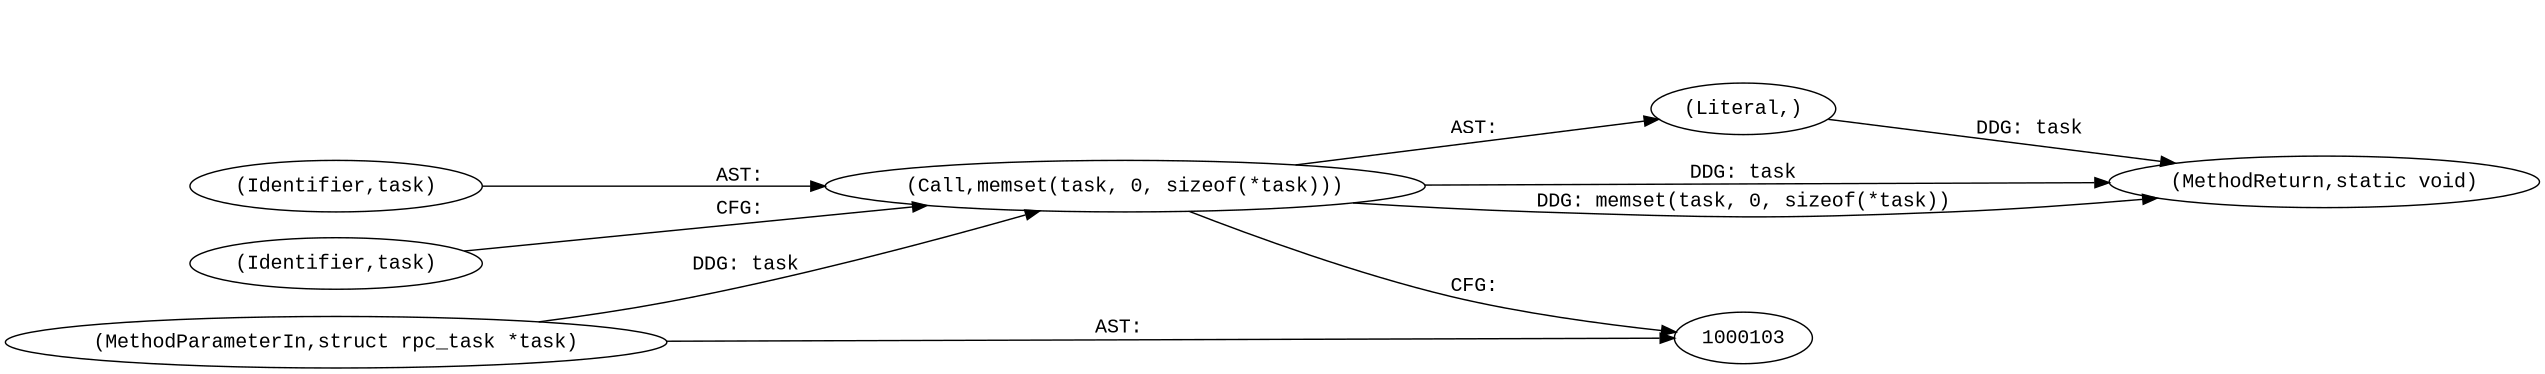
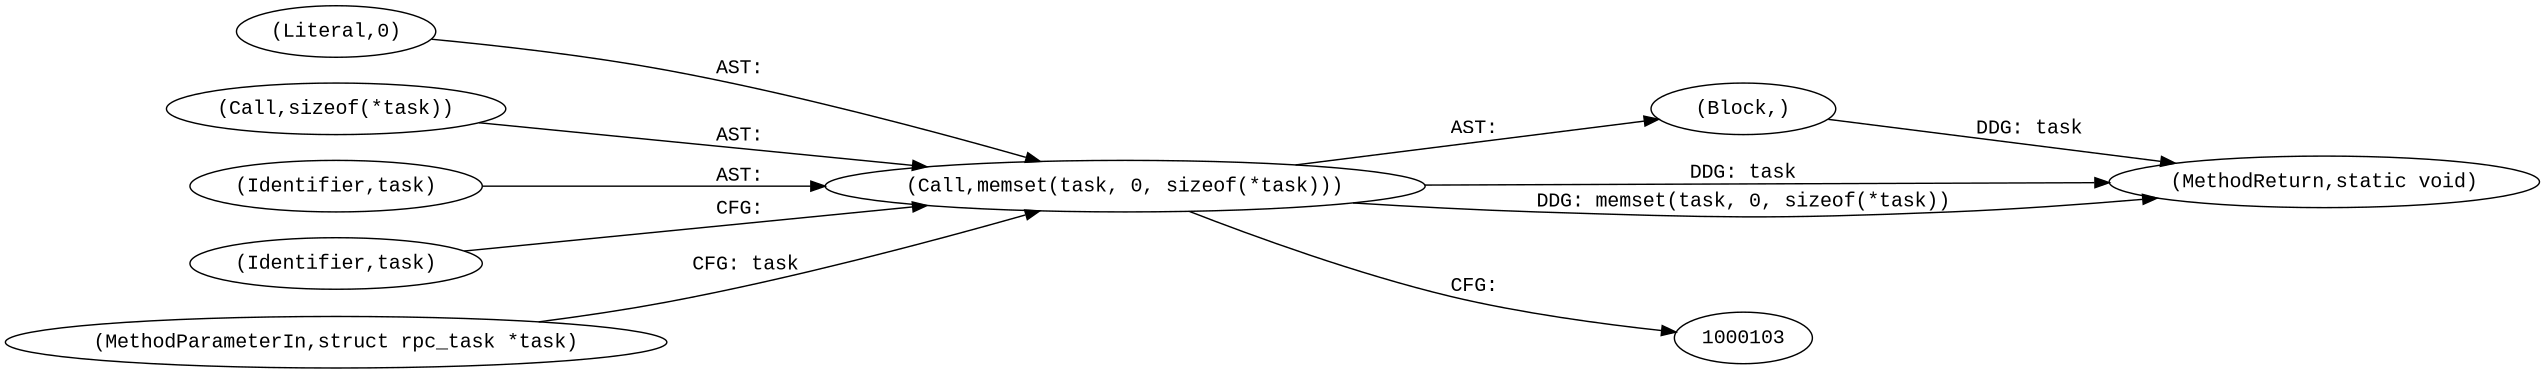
none -> (336, 32)
none -> (336, 109)
(1743, 109) -> (1743, 109)
(746, 264) -> (746, 264)
(1163, 340) -> none
